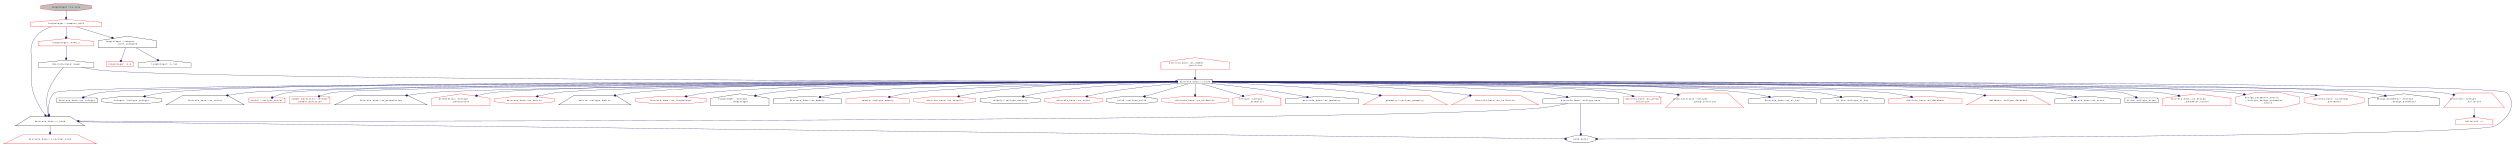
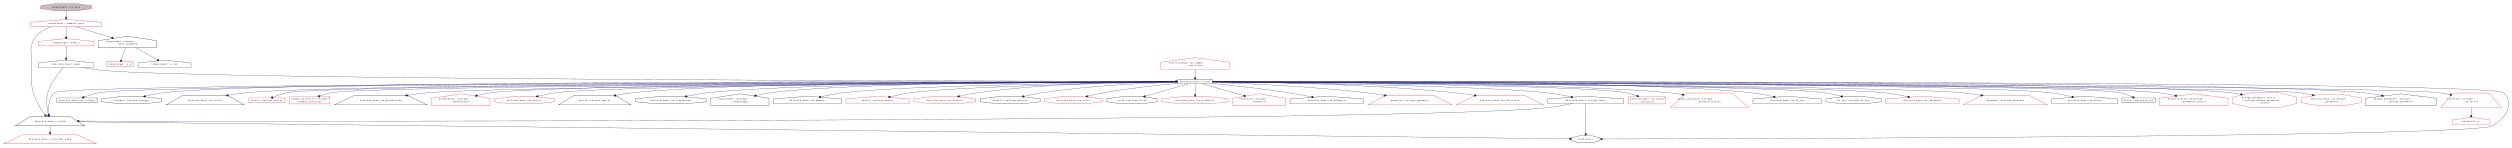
(671, 100) -> (671, 100)
(1257, 100) -> (1259, 100)
(1853, 100) -> (1854, 100)
